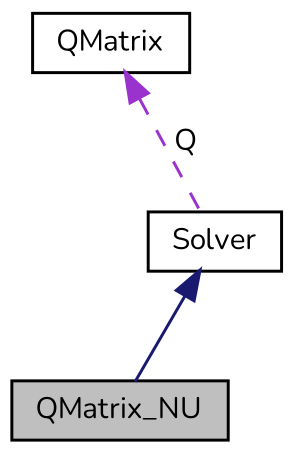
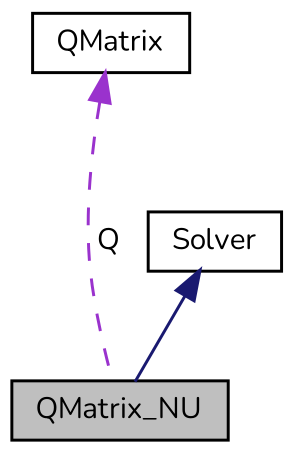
(170, 156) -> (89, 242)
